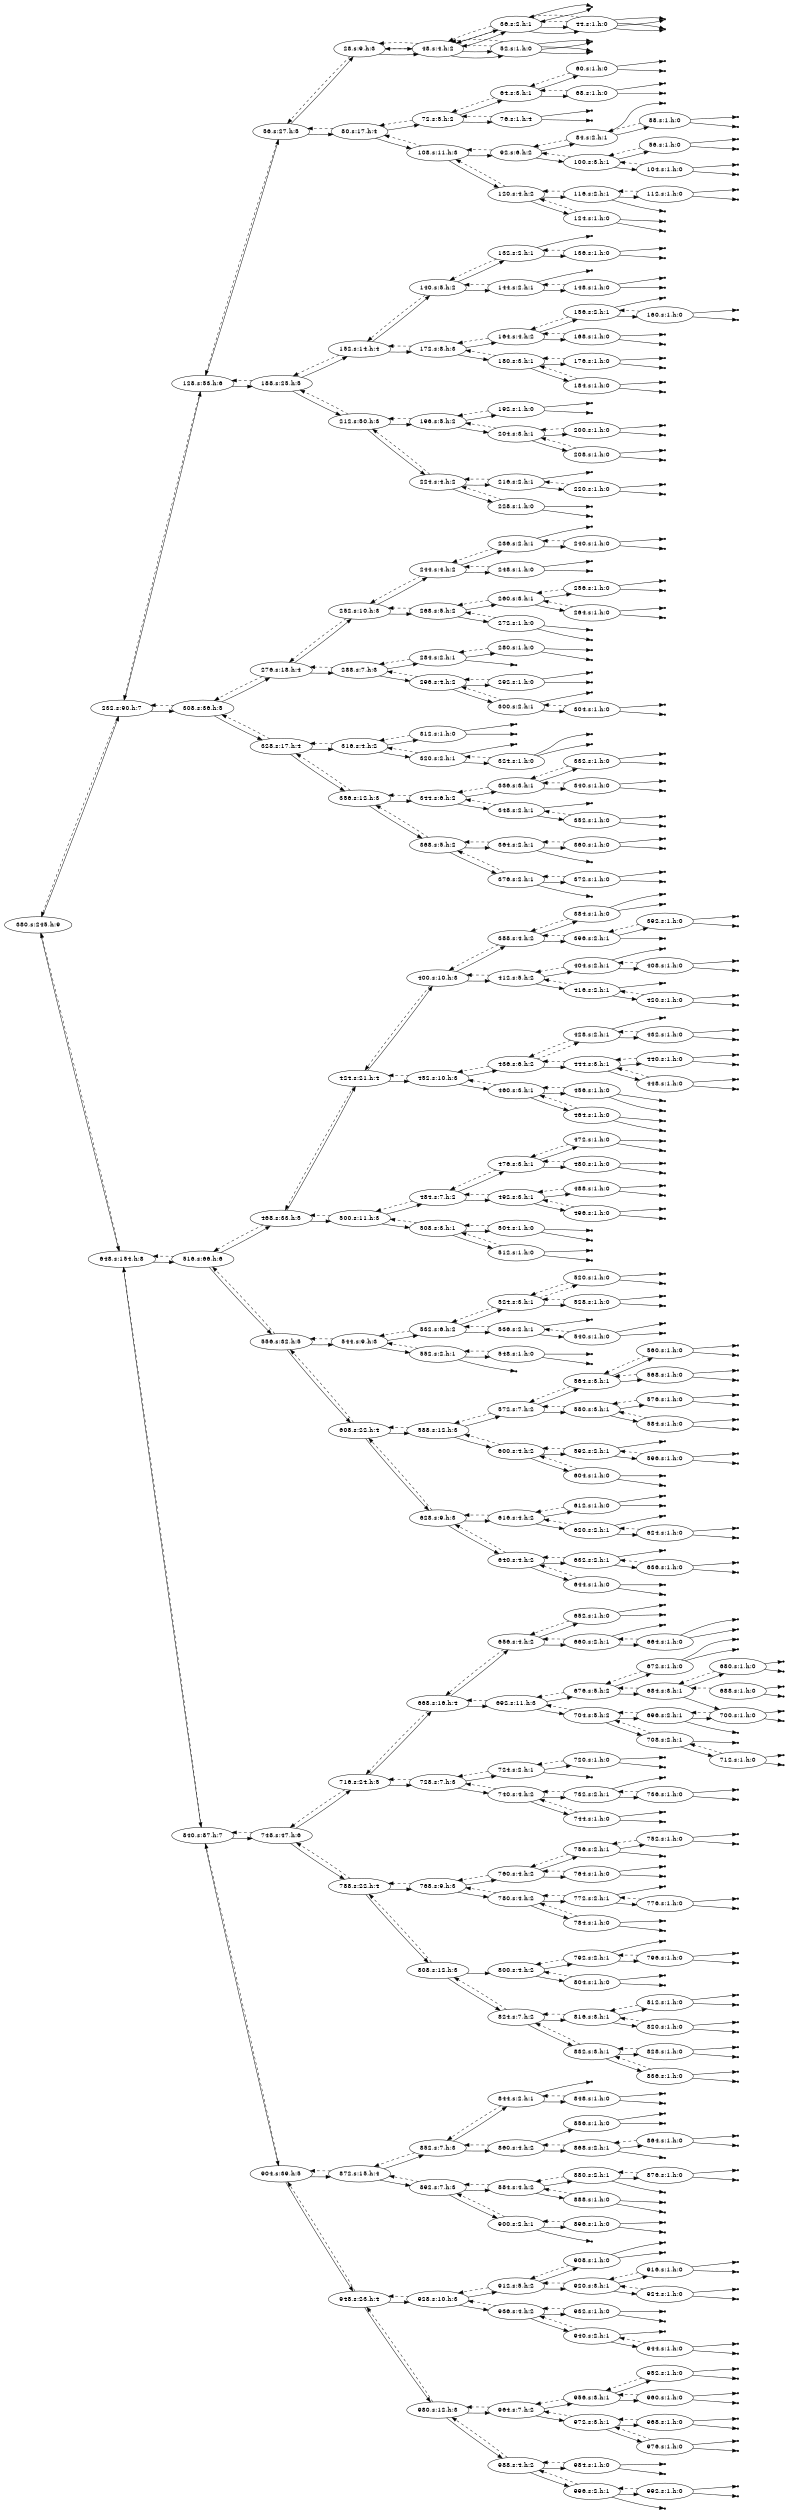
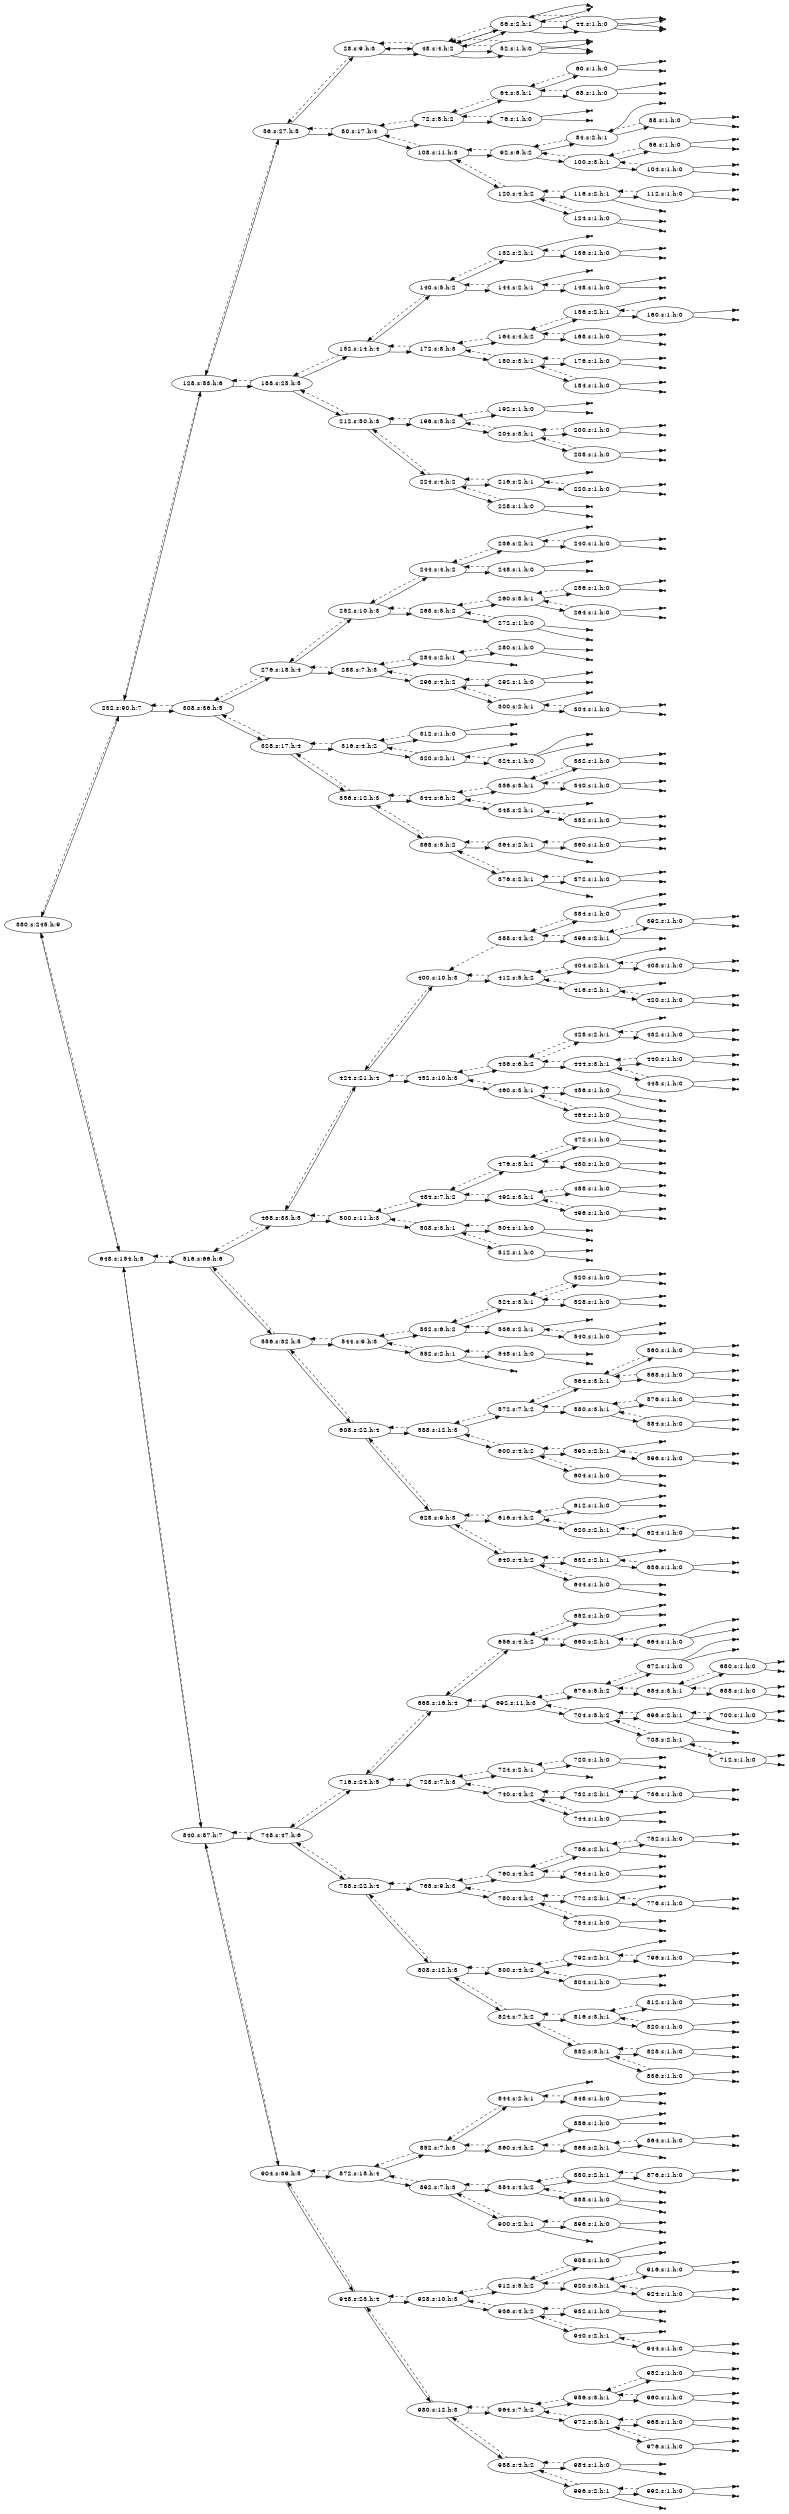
(516, 119) -> (516, 119)
(479, 960) -> none
(699, 1703) -> (699, 1694)
none -> (481, 1967)
